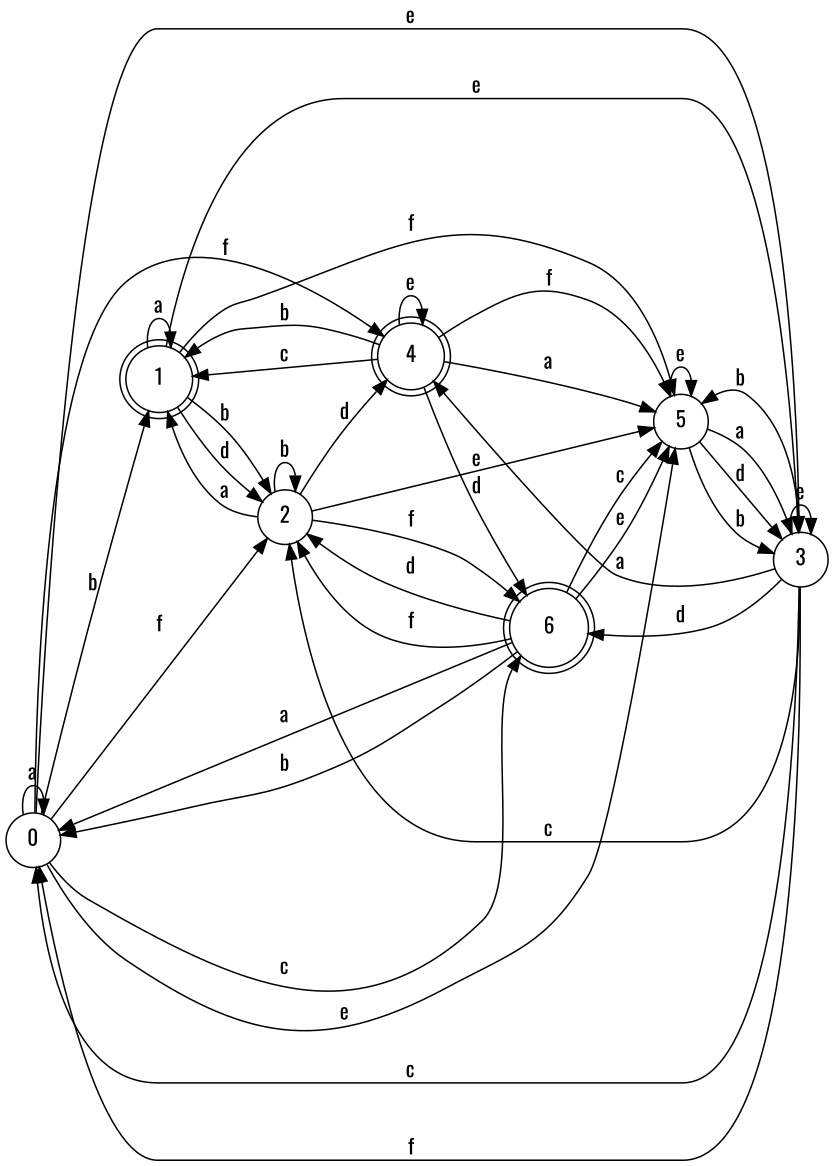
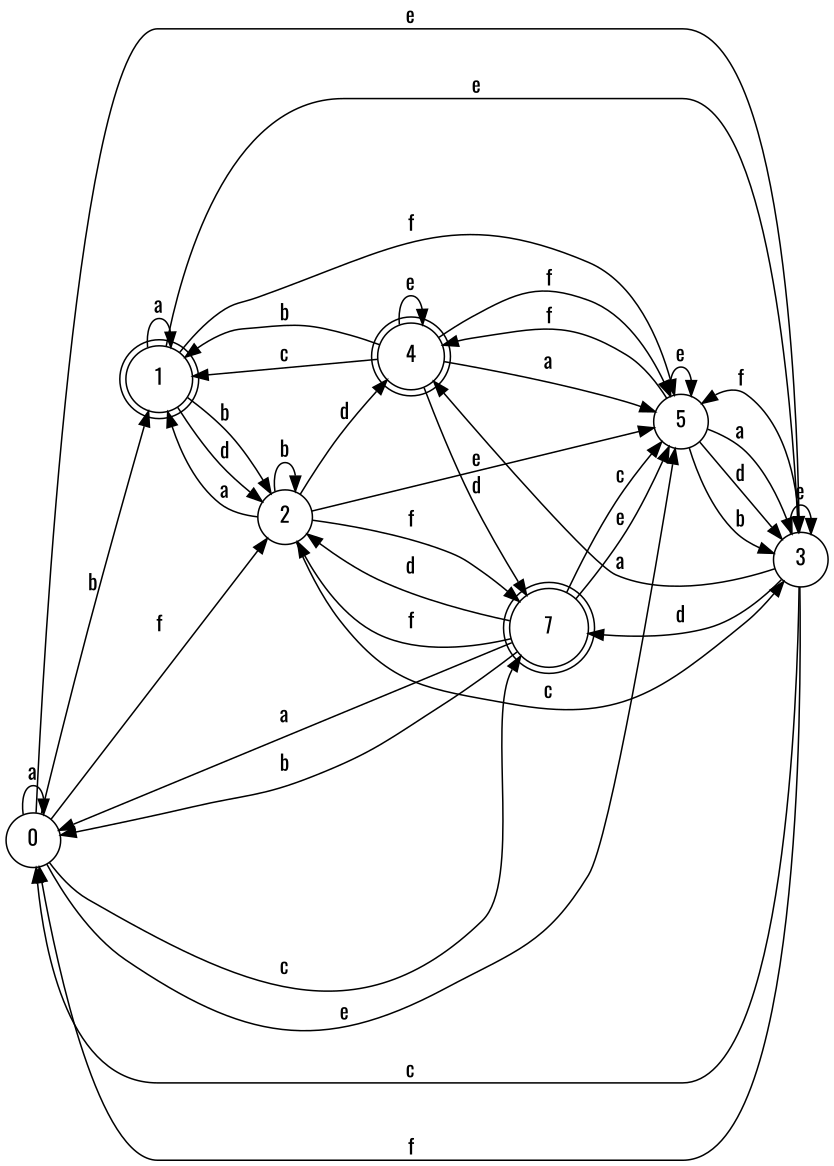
(81, 369) -> (574, 332)
(741, 380) -> (741, 380)
(549, 628) -> (549, 628)
(551, 842) -> (518, 705)
